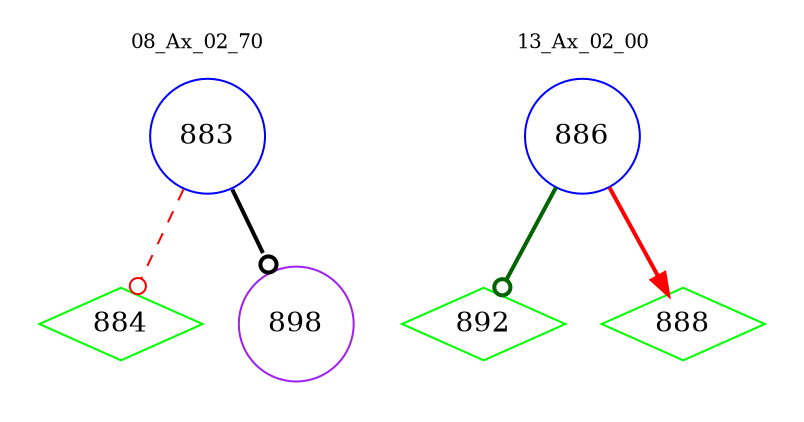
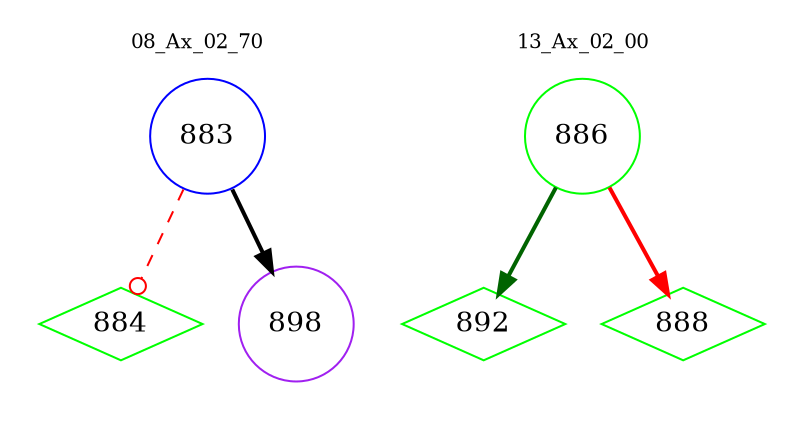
(582, 136) -> (582, 136)
(248, 221) -> (248, 221)
(531, 234) -> (531, 234)
